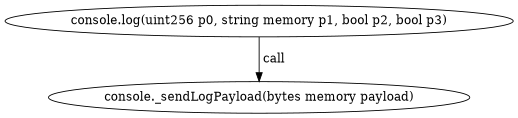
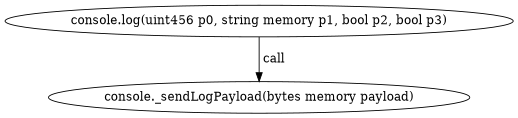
(259, 21) -> (259, 21)
